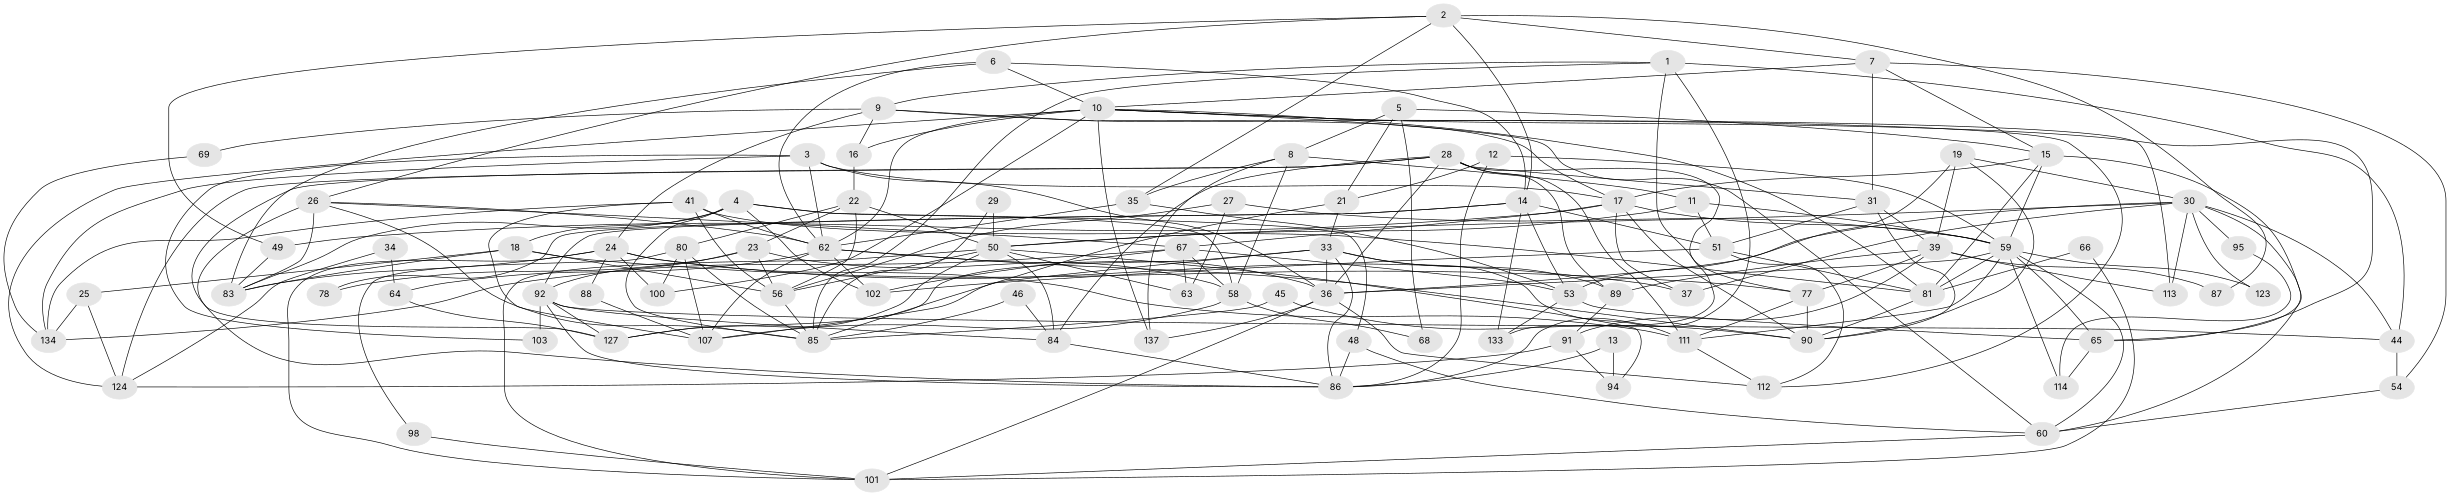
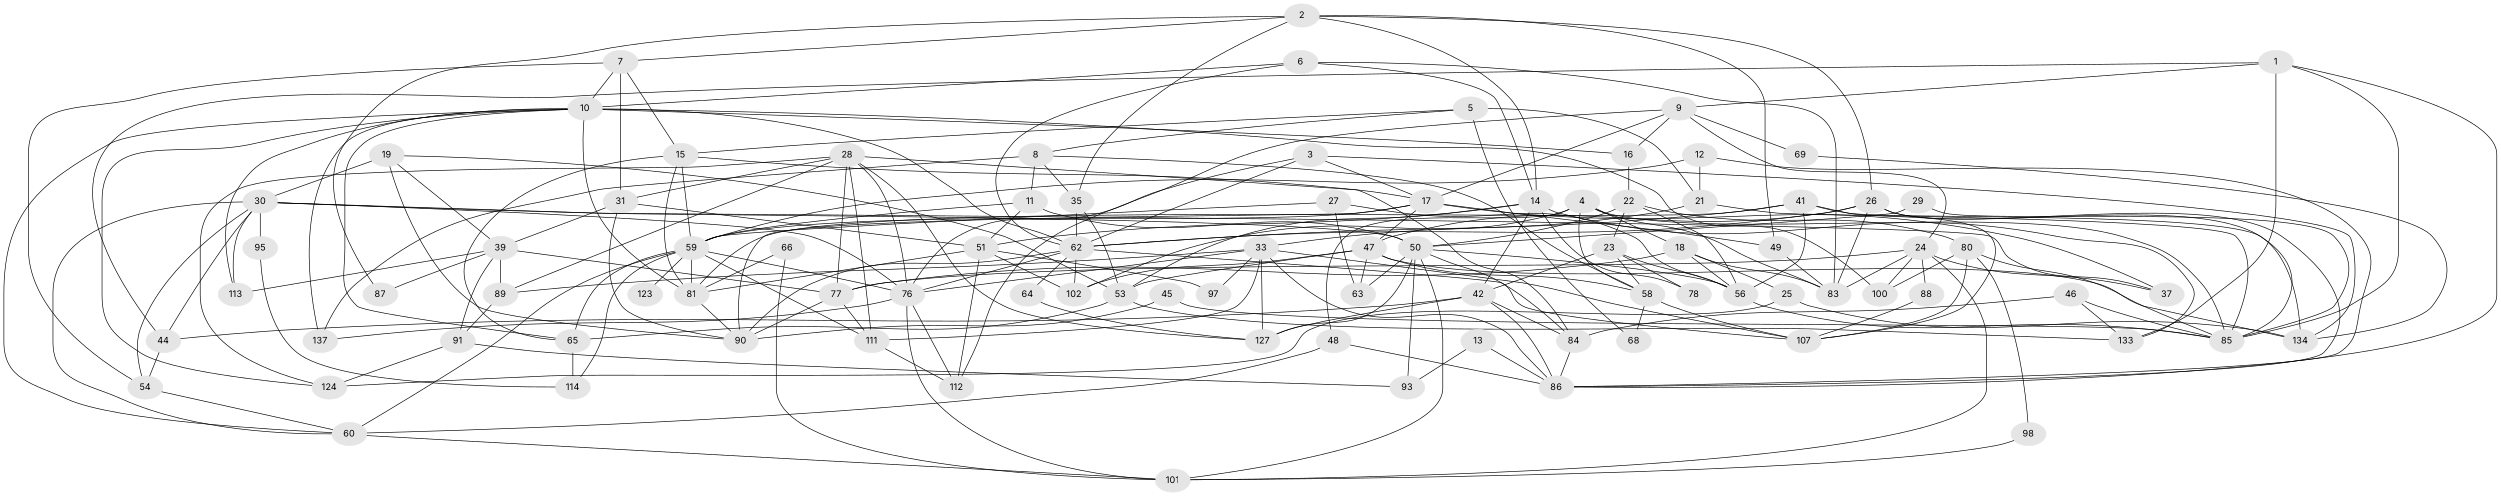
(390, 248) -> none
(1182, 248) -> (1369, 248)
(2213, 256) -> (169, 279)
(540, 294) -> (1478, 294)
none -> (1214, 294)
(1327, 294) -> (907, 294)
(1121, 299) -> (1272, 267)
none -> (2099, 318)
(540, 341) -> none
(1613, 388) -> (1407, 388)
